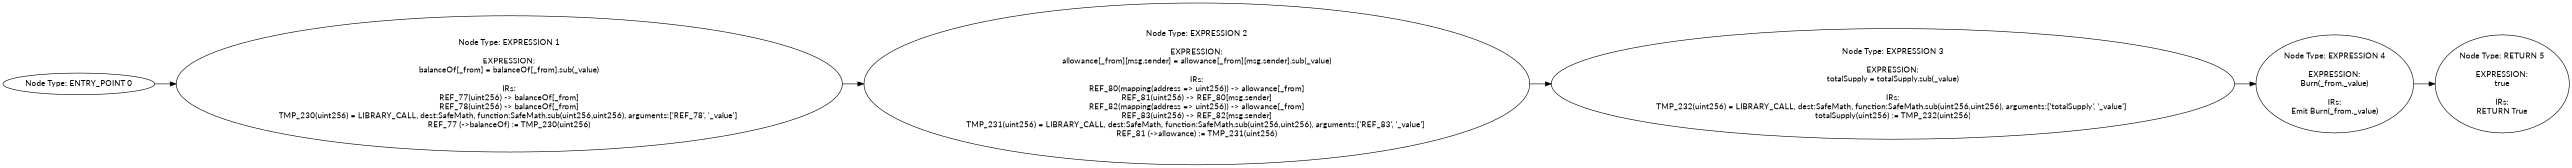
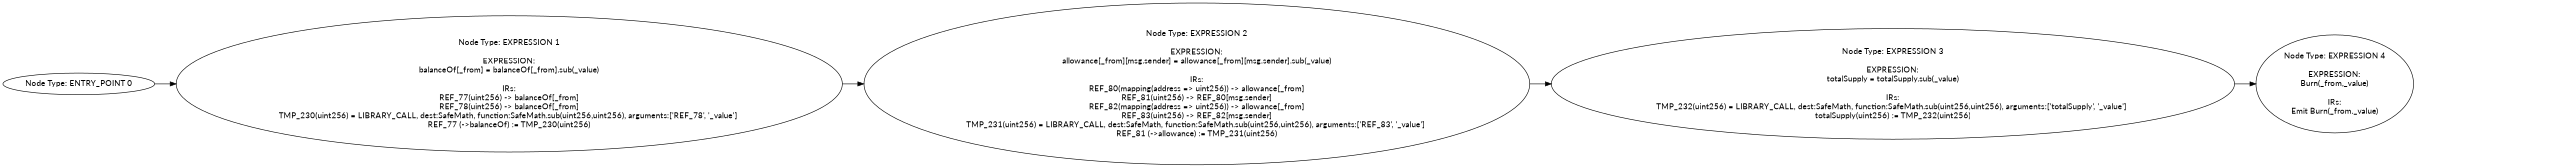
(2502, 84) -> none
